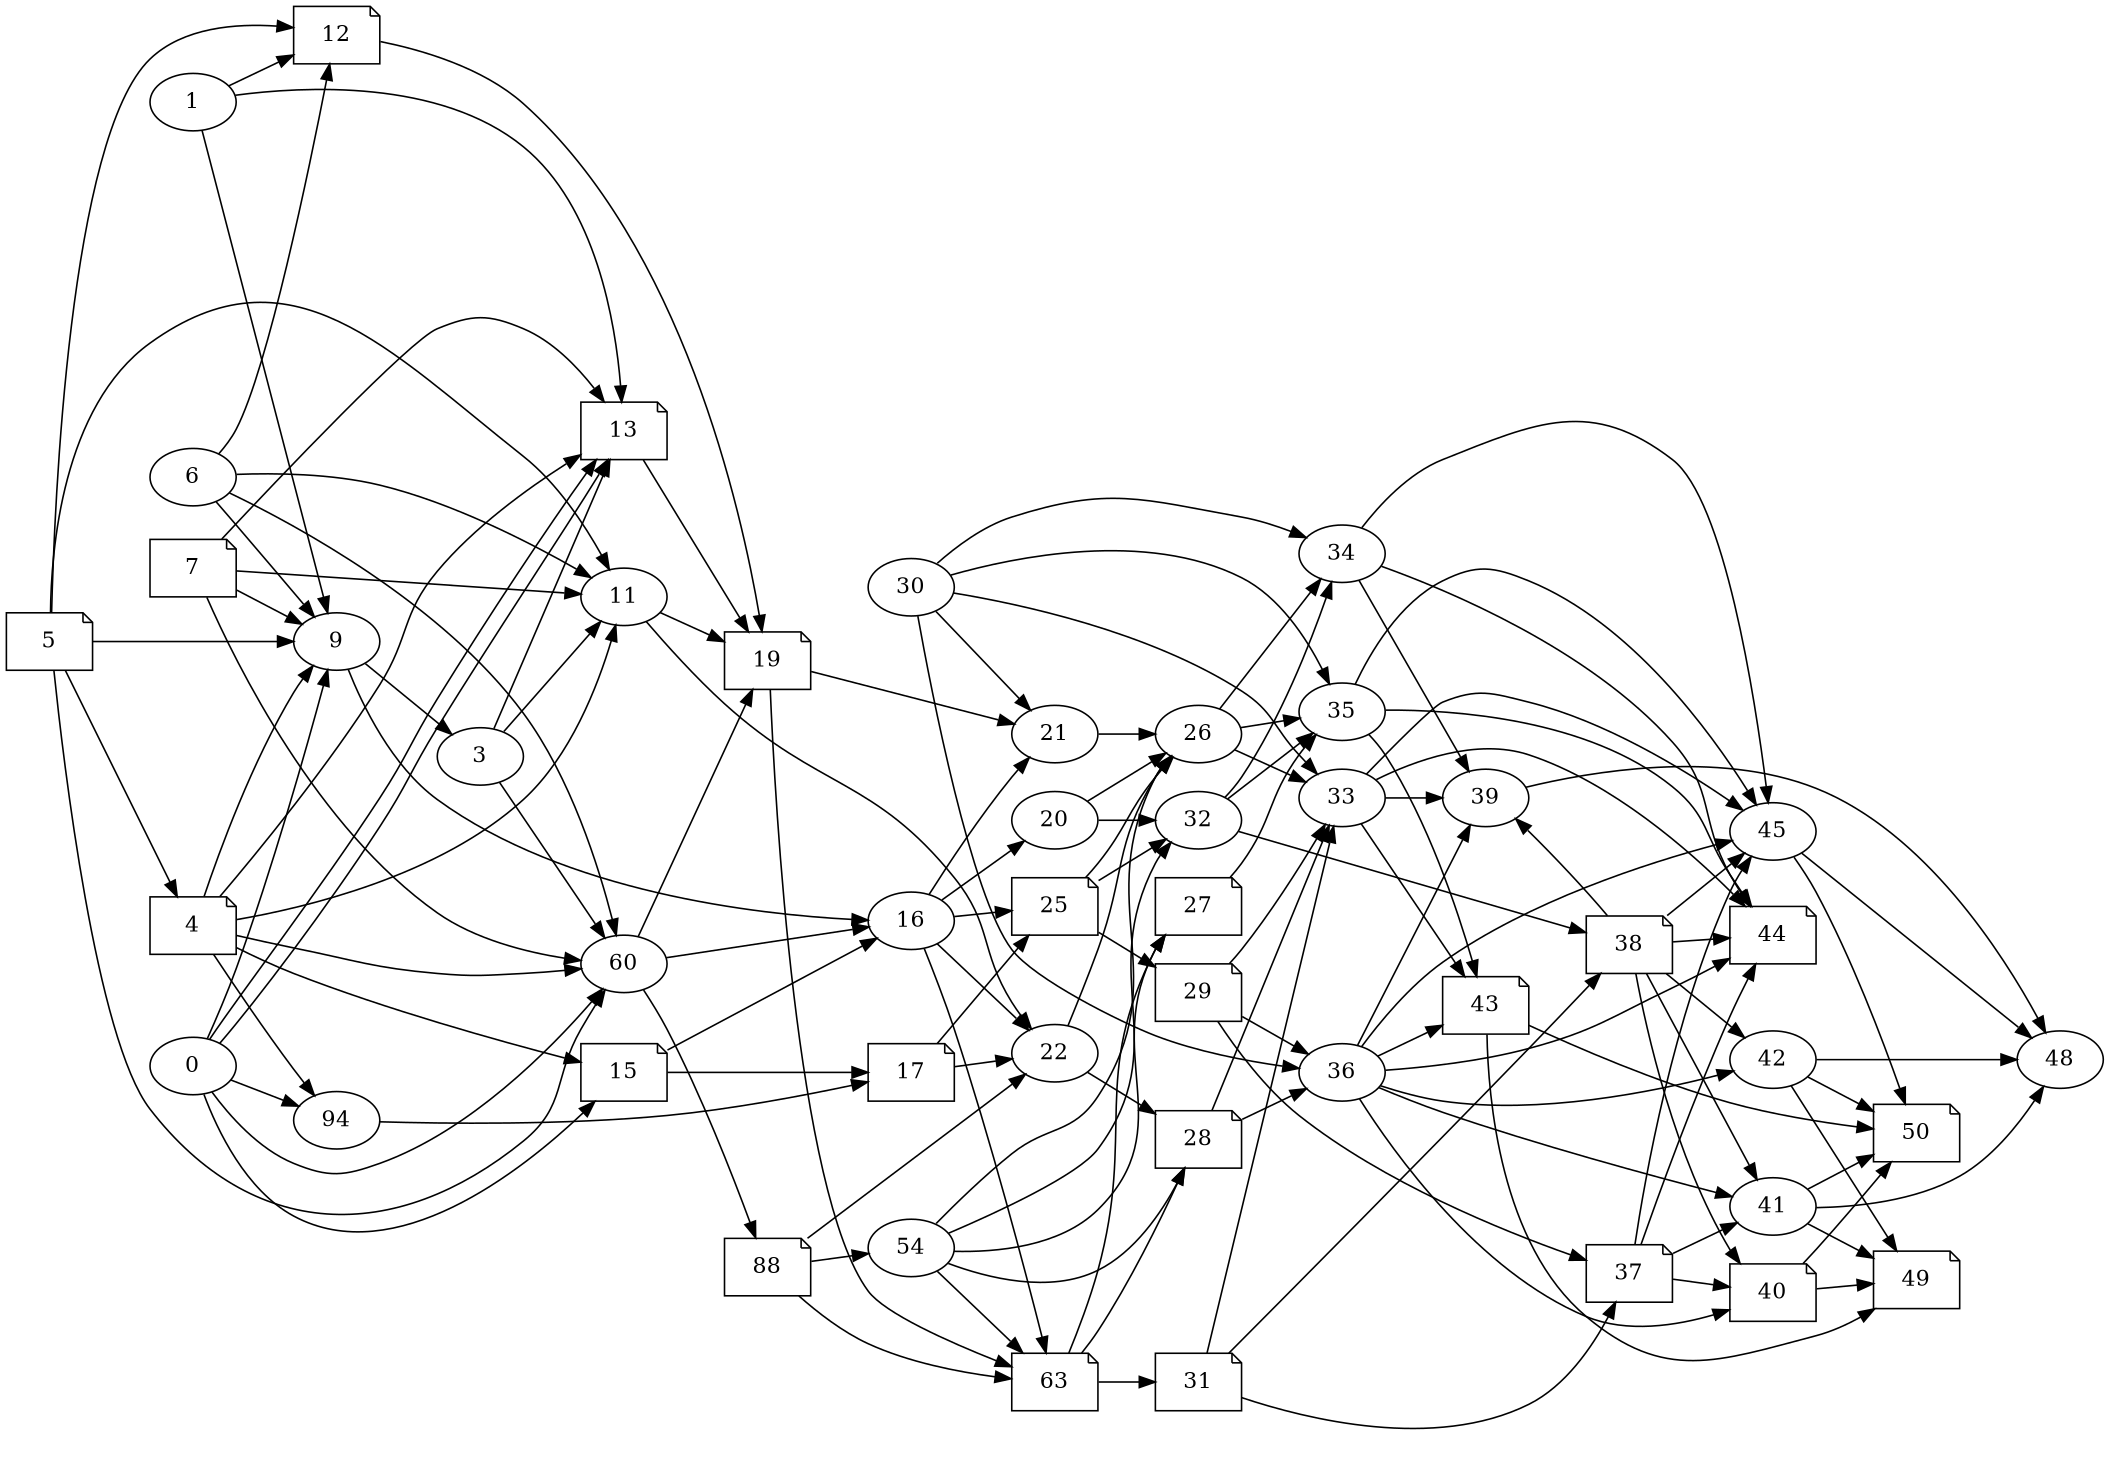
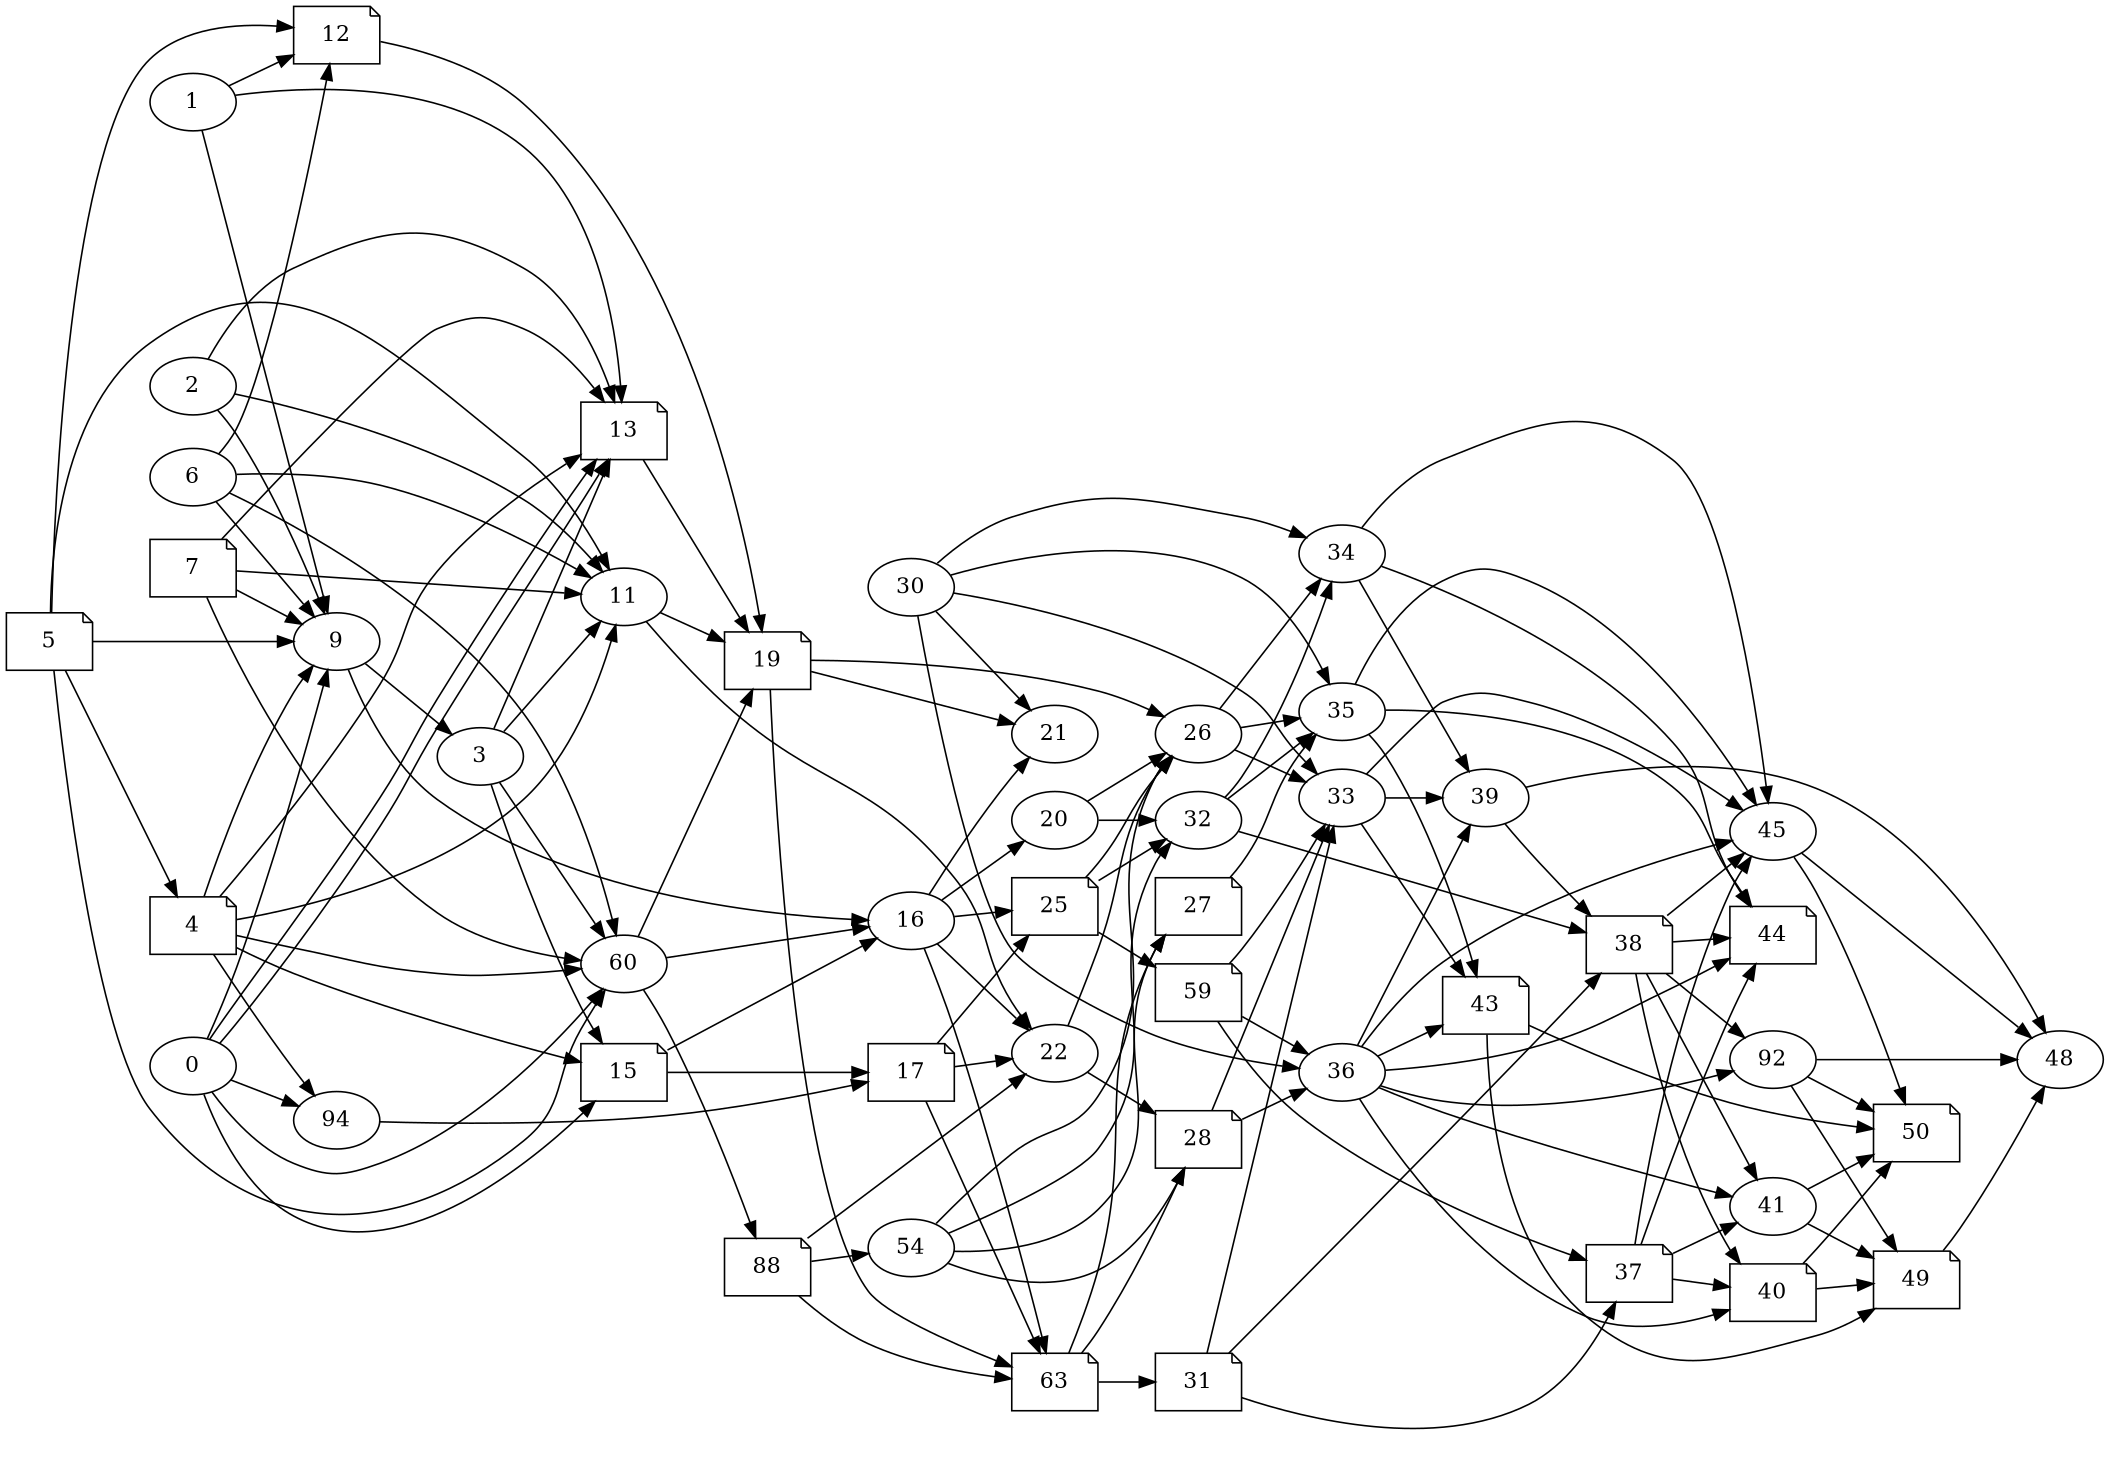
none -> (193, 386)
(1119, 734) -> (974, 669)
(1562, 768) -> none
(1569, 872) -> (1541, 865)
none -> (537, 910)
(1198, 993) -> (1198, 993)
(1773, 1060) -> (1773, 1060)
(1941, 1185) -> (1993, 1178)
(974, 1306) -> (974, 1208)
